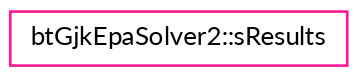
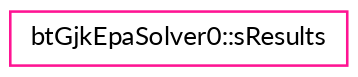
(179, 39) -> (179, 39)
